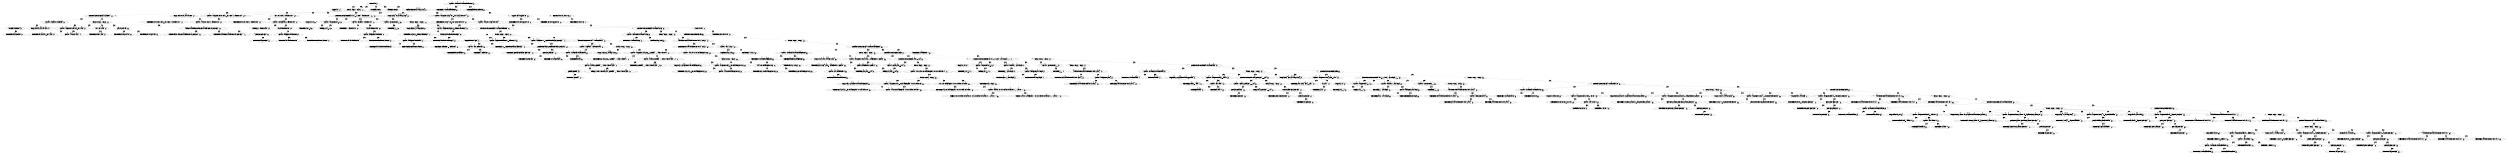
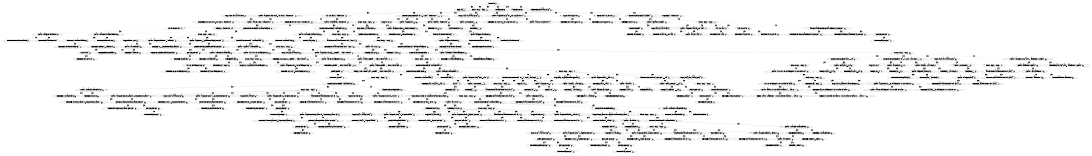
(356, 25) -> (584, 12)
(595, 26) -> (94, 50)
(326, 28) -> none
(484, 34) -> (183, 32)
(448, 37) -> (74, 44)
(895, 50) -> (1035, 74)
(730, 68) -> (314, 62)
none -> (212, 109)
(2231, 142) -> (730, 124)
